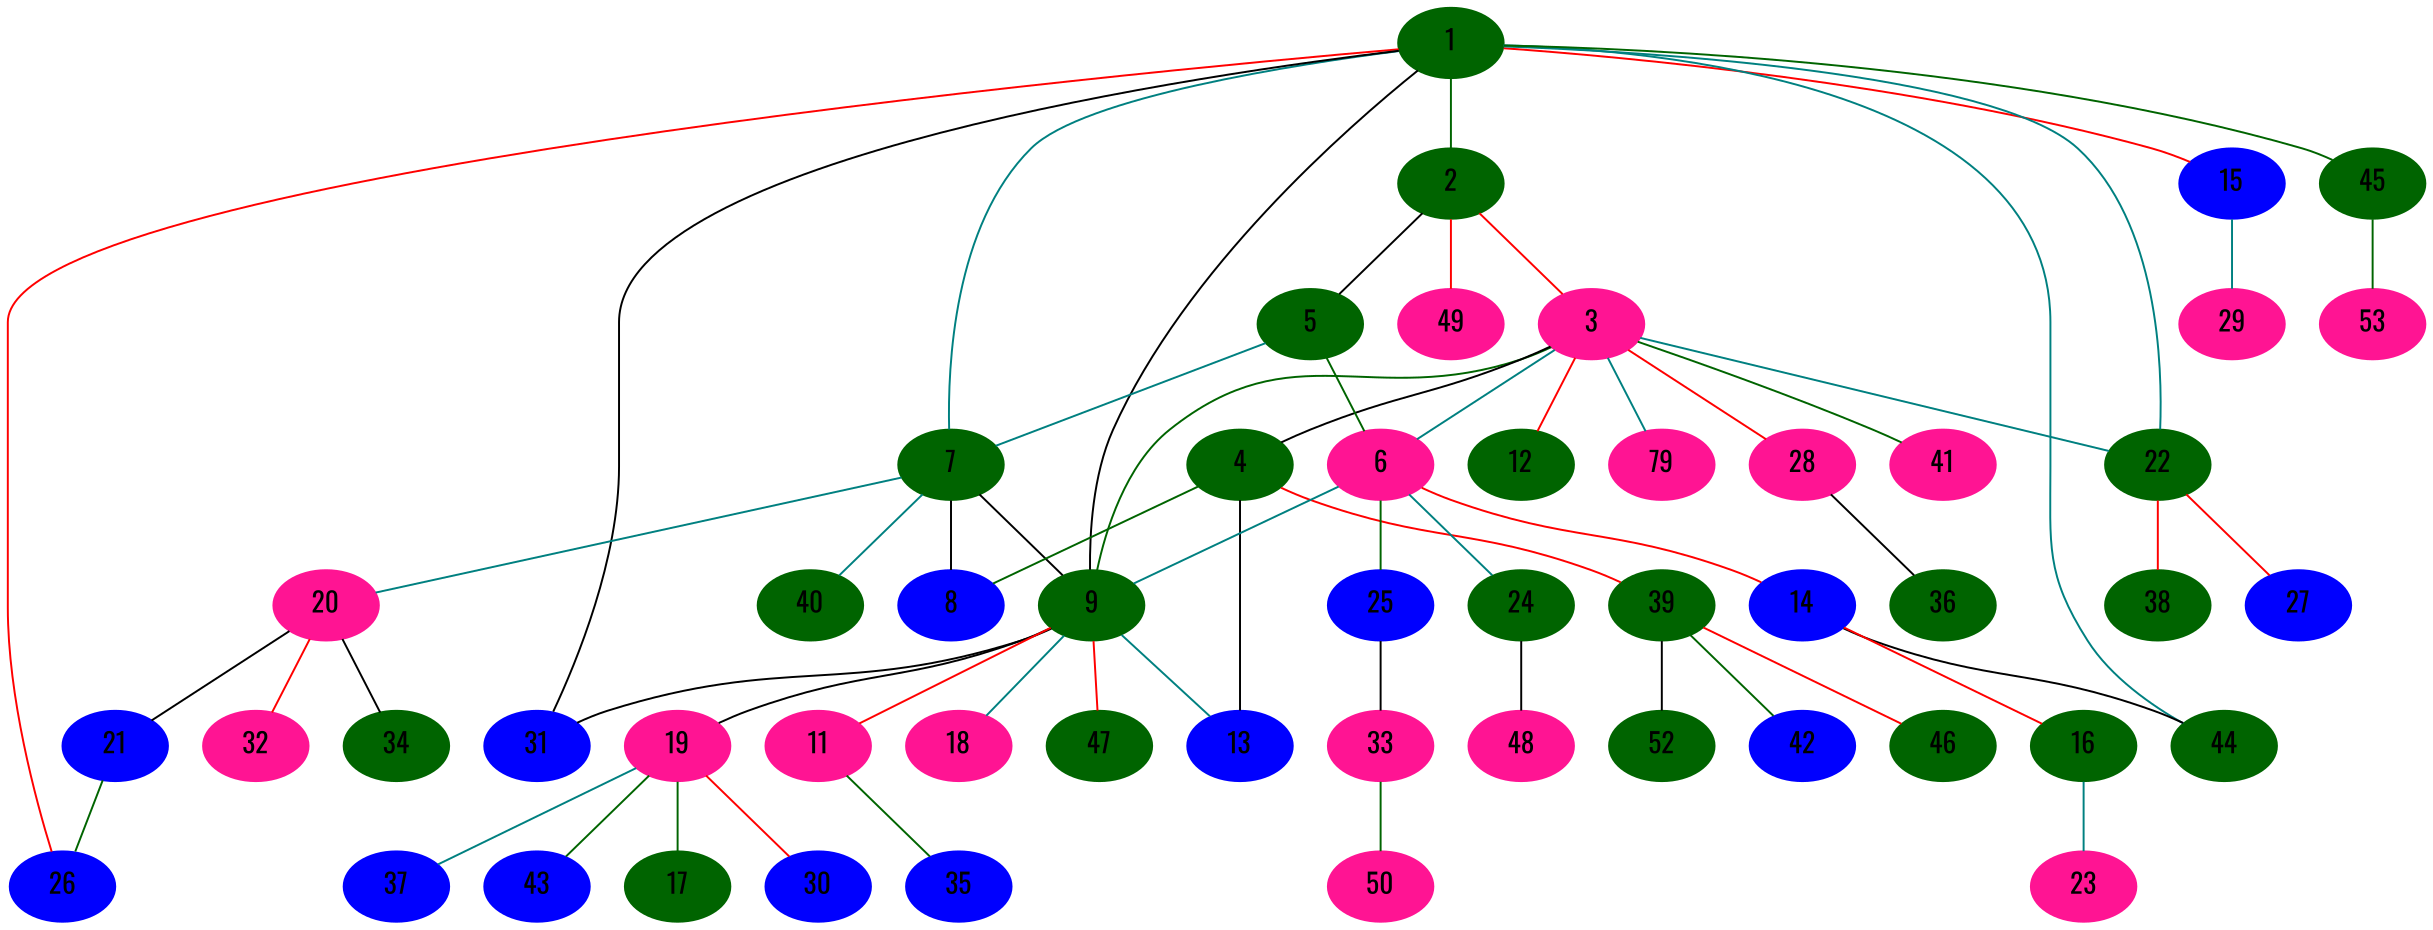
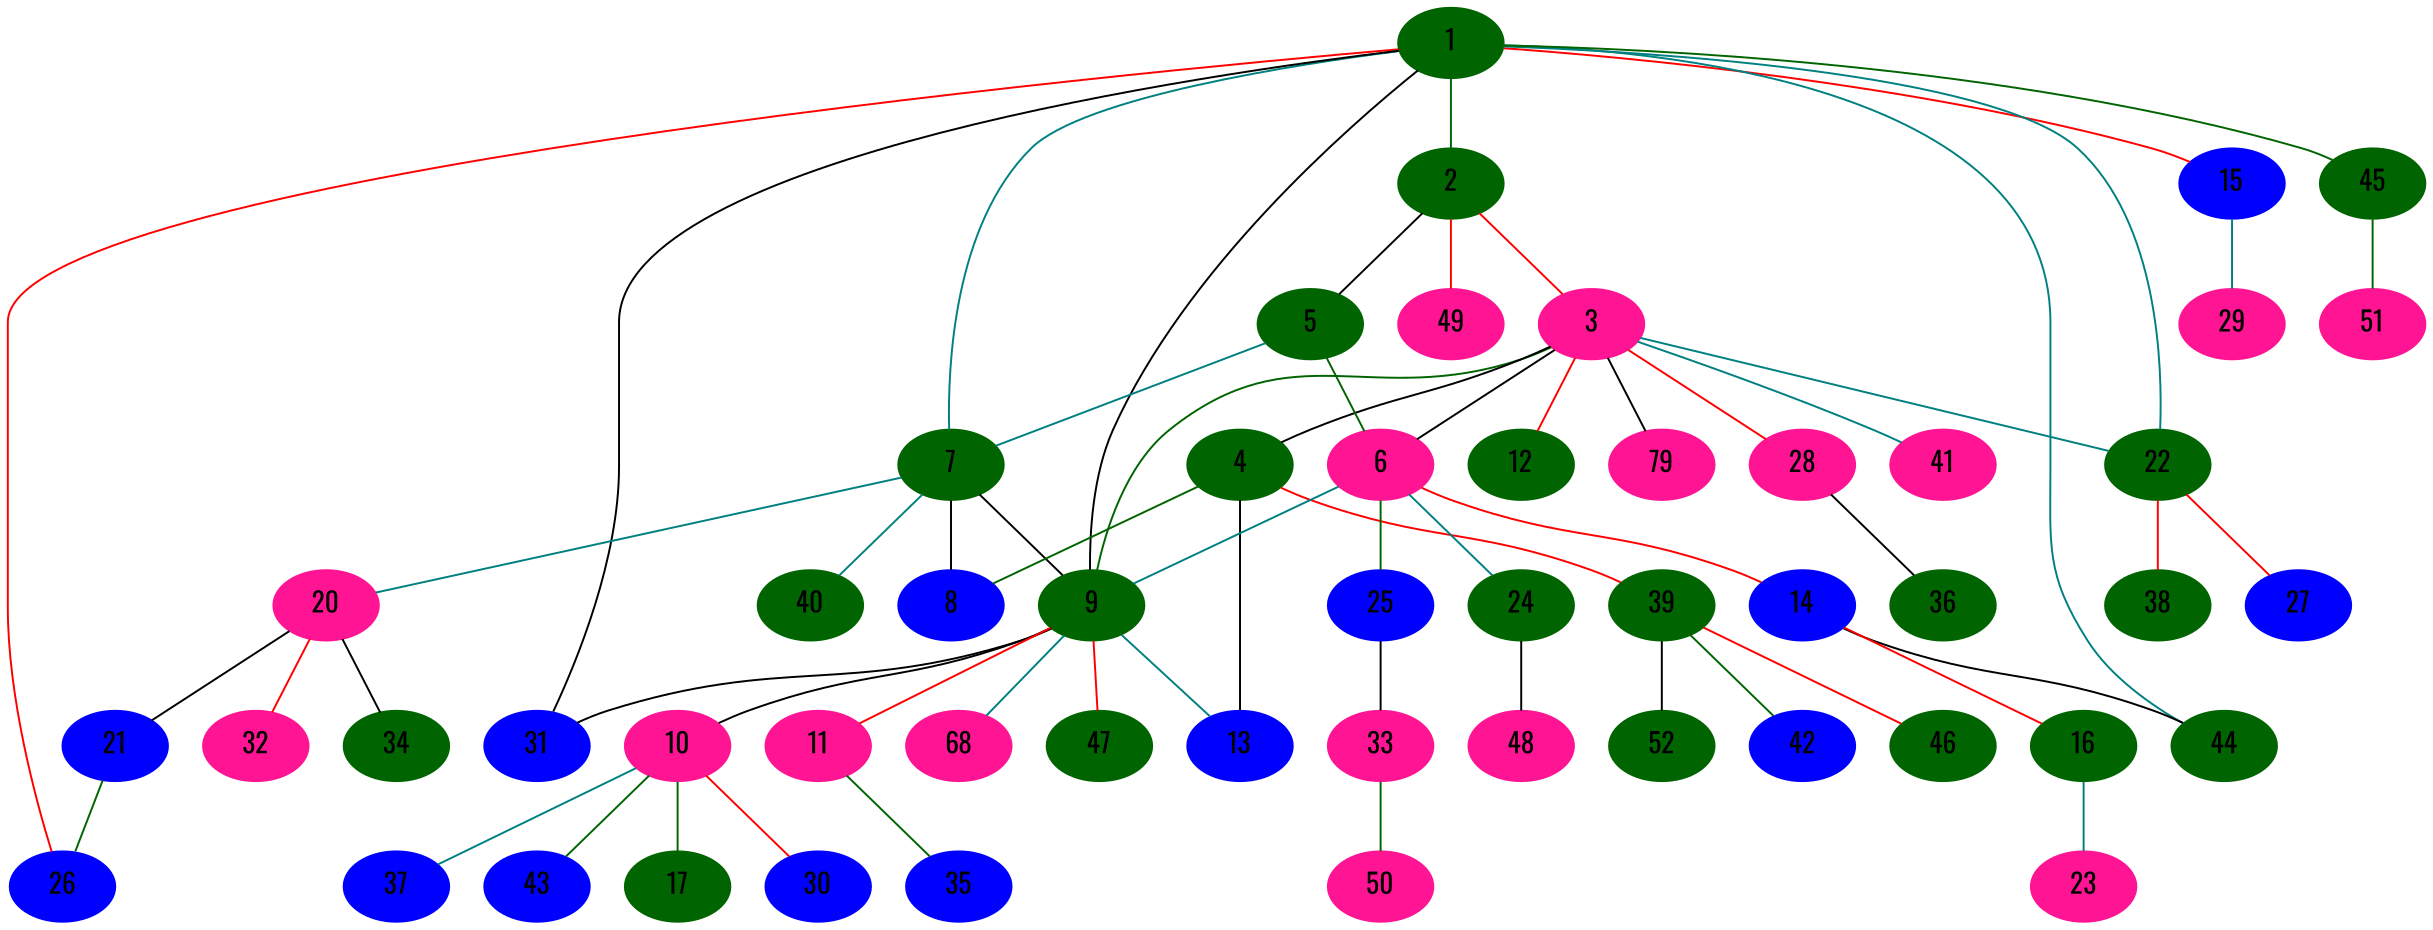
(2373, 324) -> (2373, 324)
(1771, 389) -> (1771, 389)
(1486, 395) -> (1486, 395)
(1627, 395) -> (1627, 395)
(678, 746) -> (678, 746)
(959, 746) -> (959, 746)
